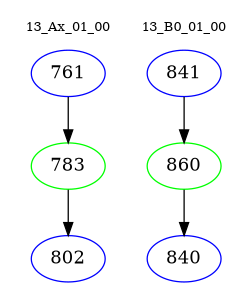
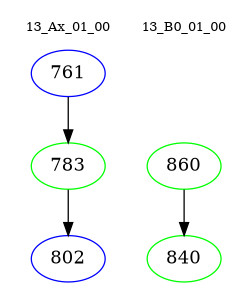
(184, 73) -> none
(184, 259) -> (184, 259)
